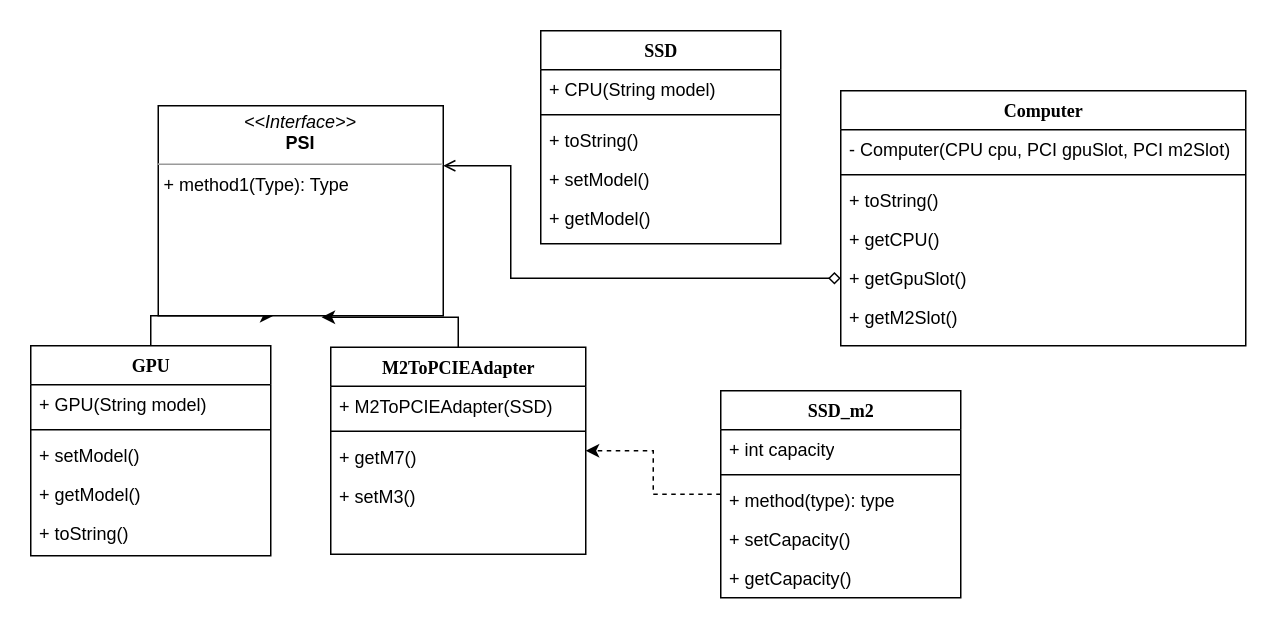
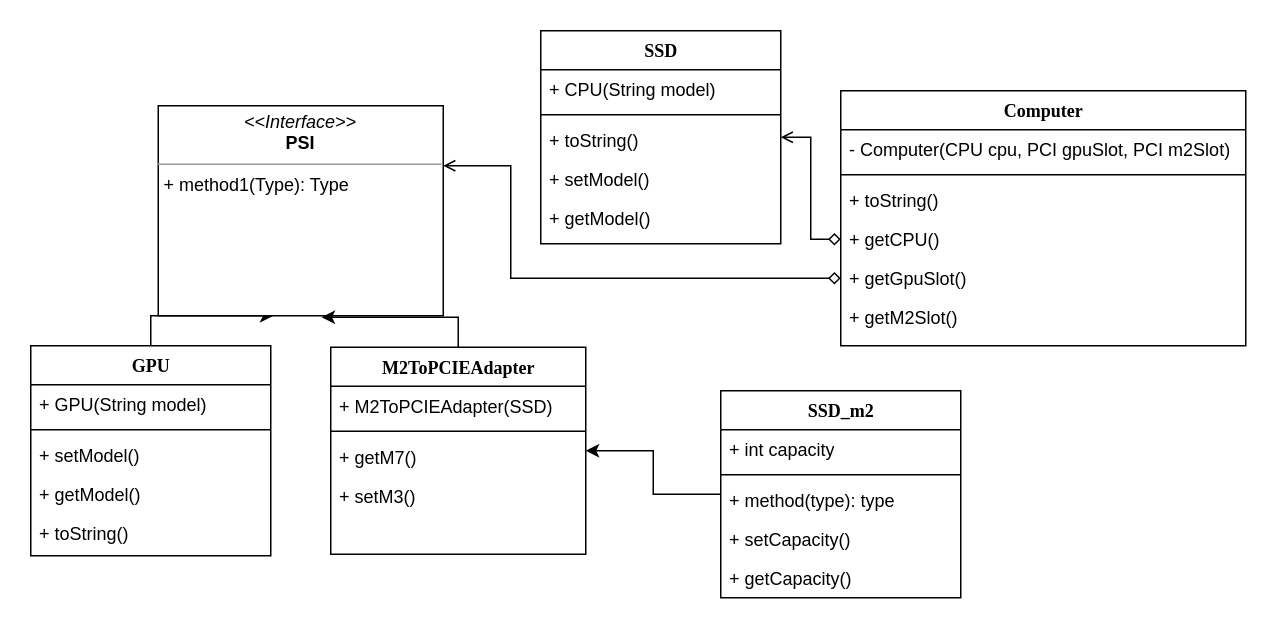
none -> (811, 184)
(653, 476) -> (653, 476)
